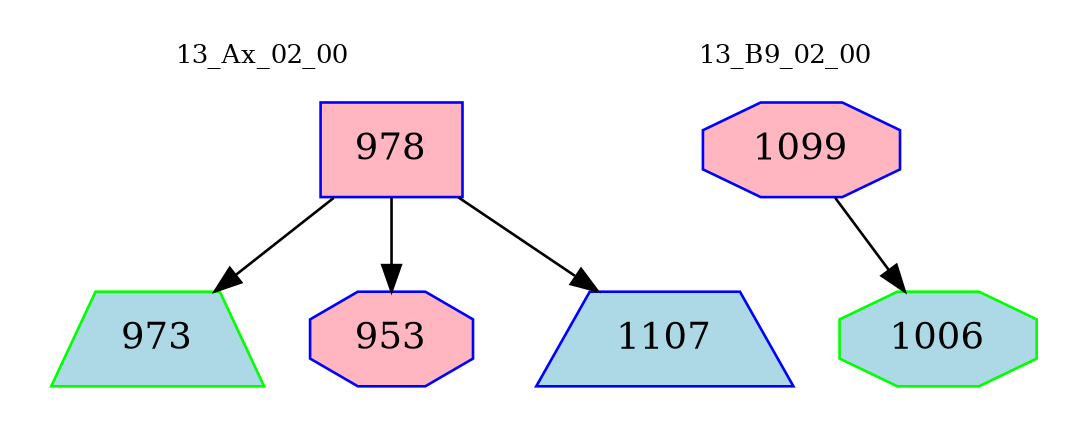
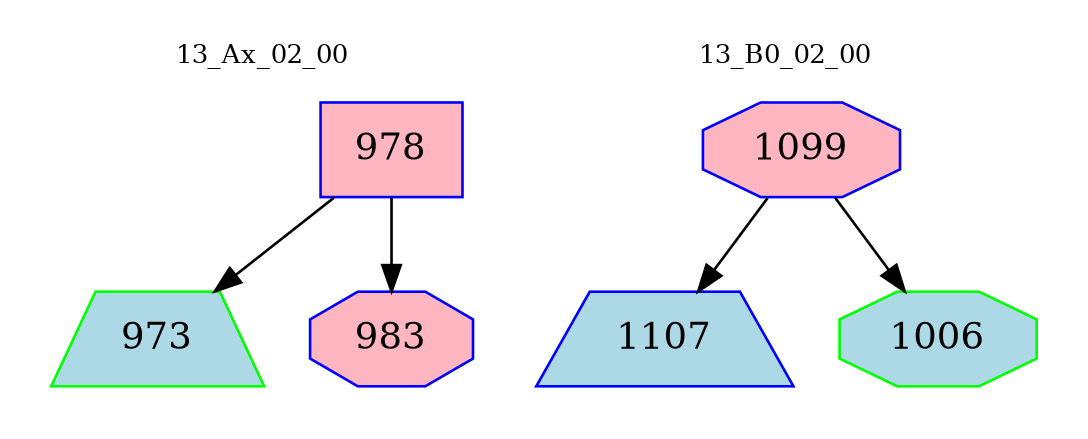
(786, 56) -> (786, 56)
(531, 246) -> (741, 234)
(392, 339) -> (392, 339)
